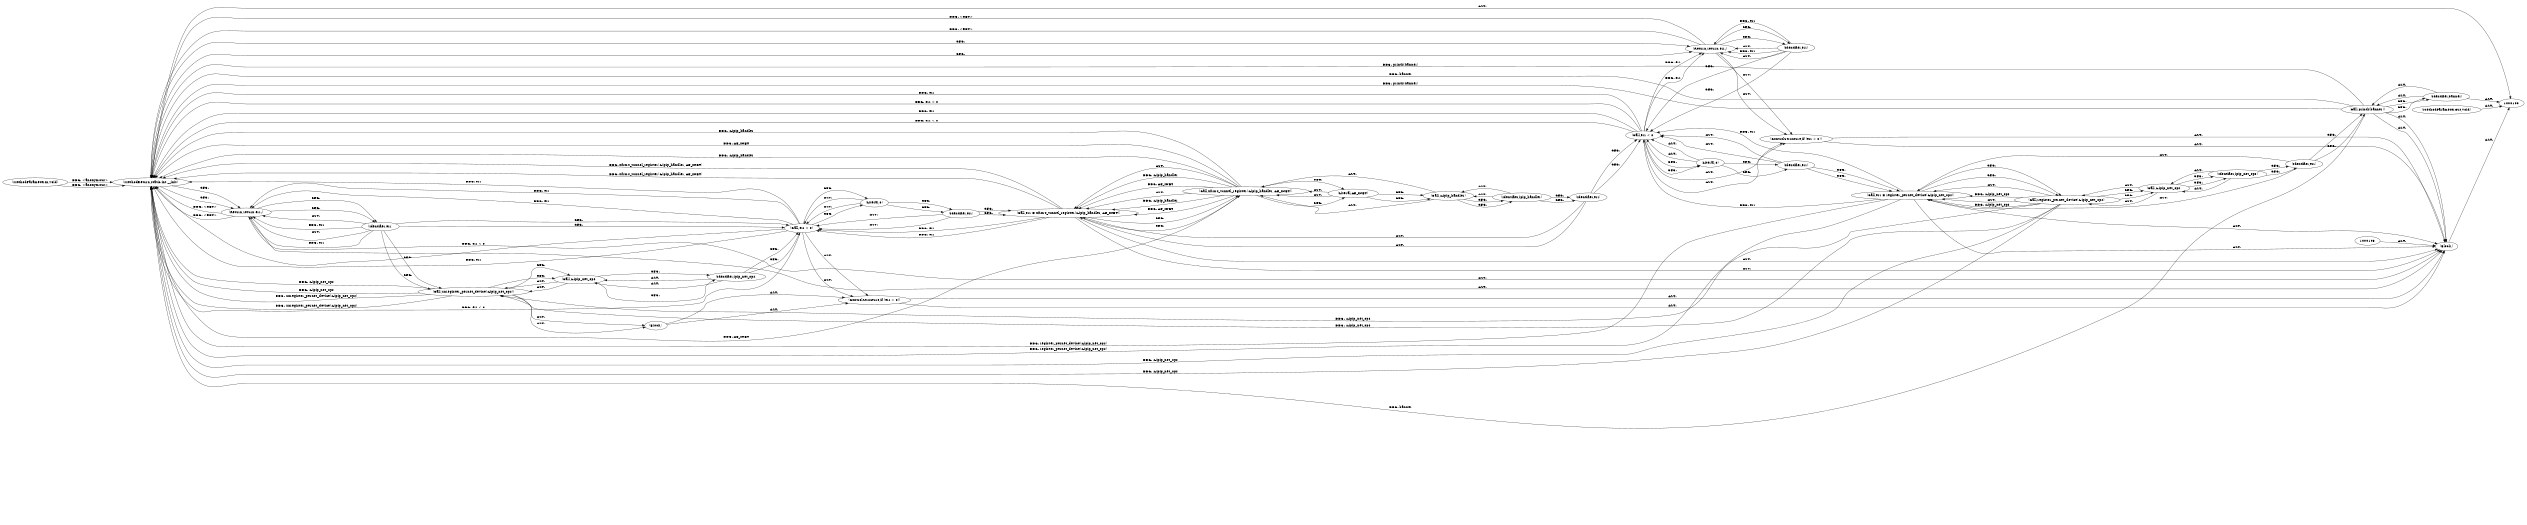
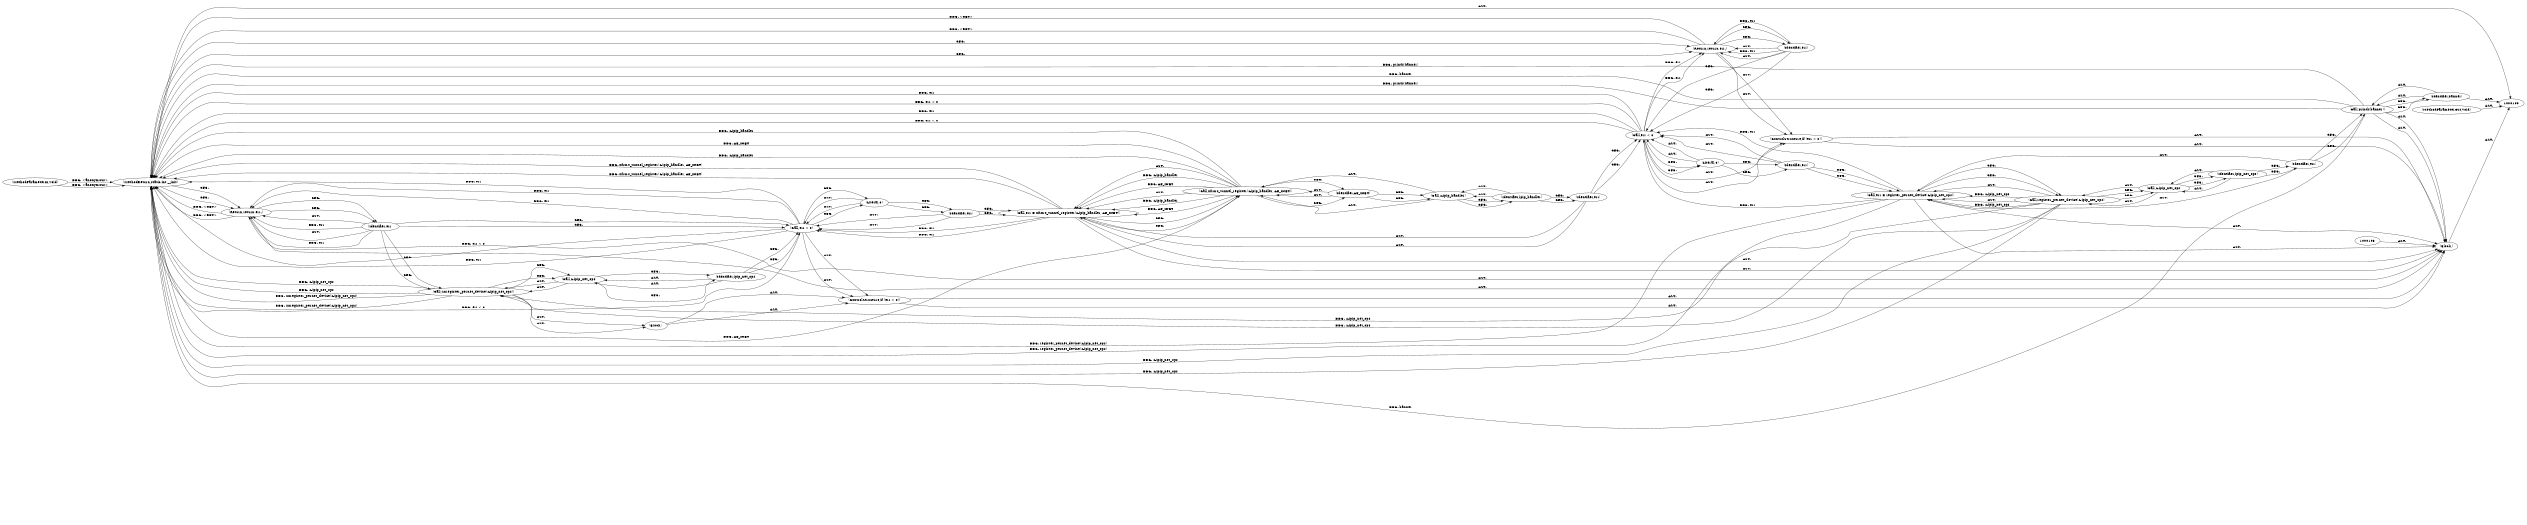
(1353, 193) -> (1353, 193)
